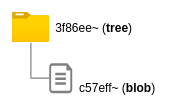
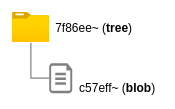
(97, 27) -> (97, 27)
